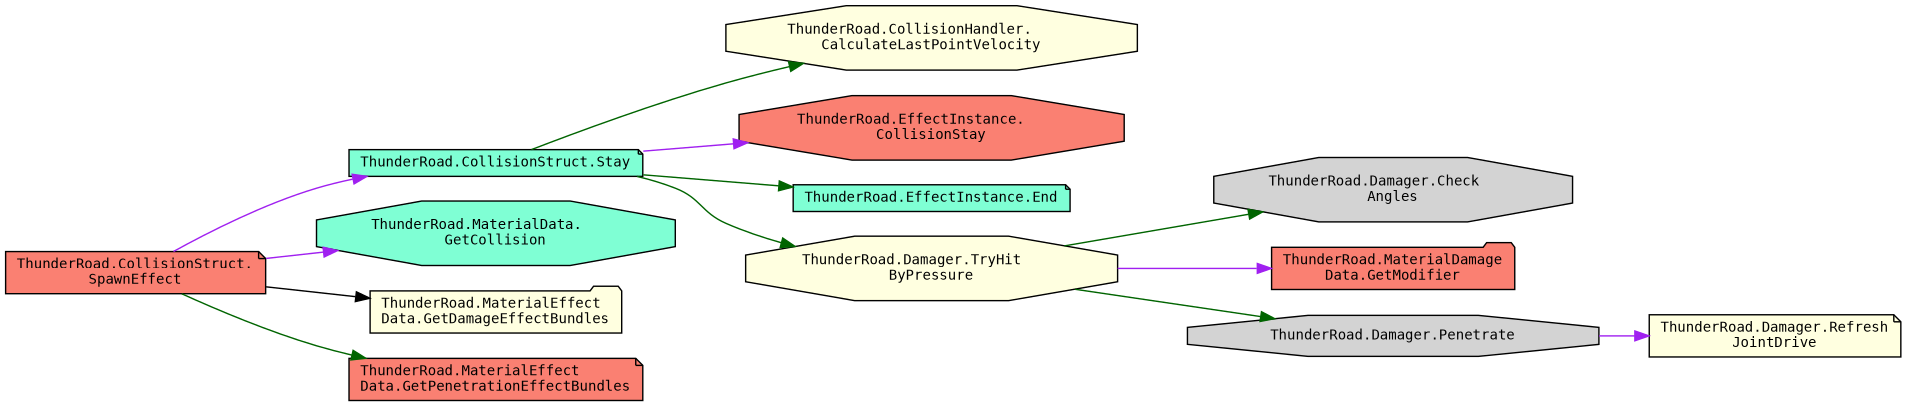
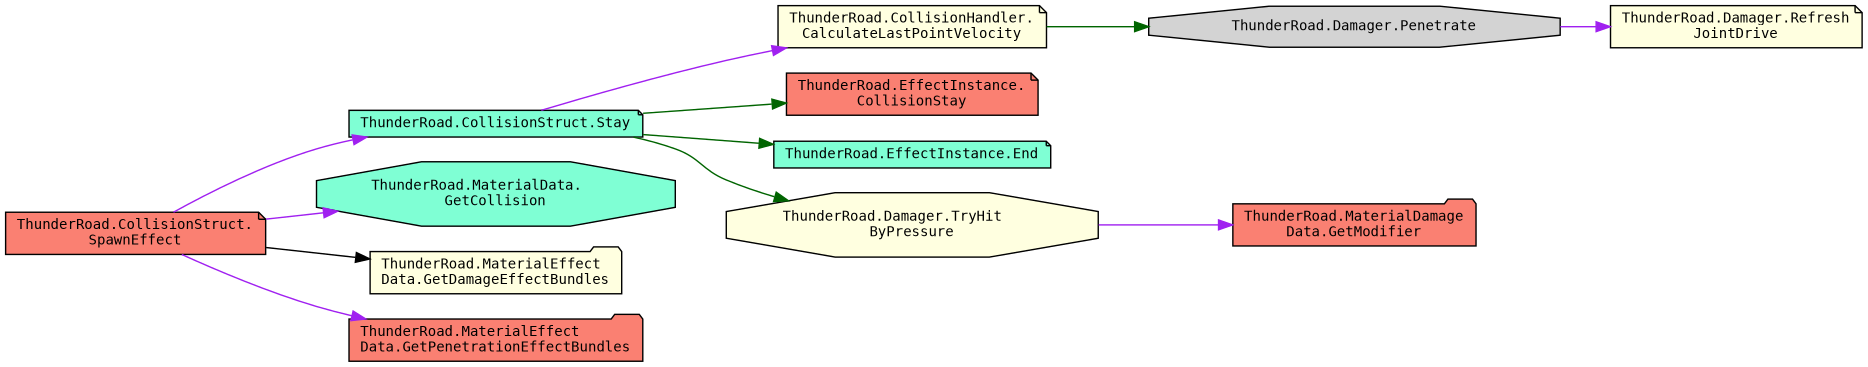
(932, 38) -> (912, 27)
(659, 104) -> (656, 78)
(932, 128) -> (912, 94)
(688, 147) -> (707, 109)
(1393, 190) -> none
(1168, 303) -> (1091, 27)
(265, 329) -> (265, 289)
(496, 379) -> (496, 340)
